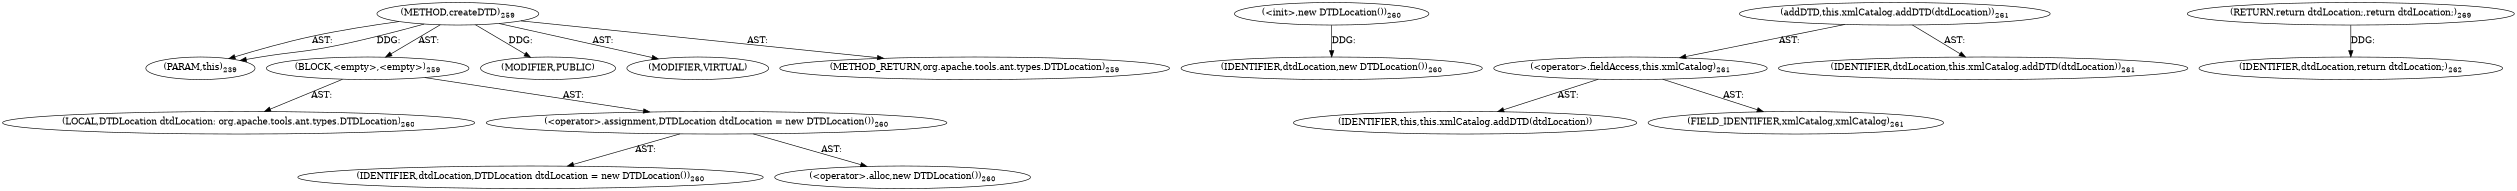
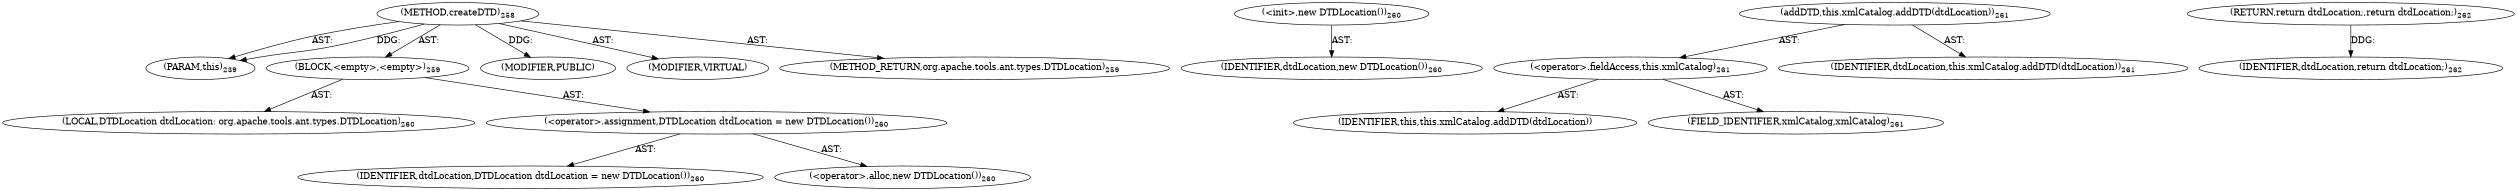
(508, 13) -> (508, 13)
(2465, 13) -> (2465, 13)
(1345, 41) -> (1344, 41)
